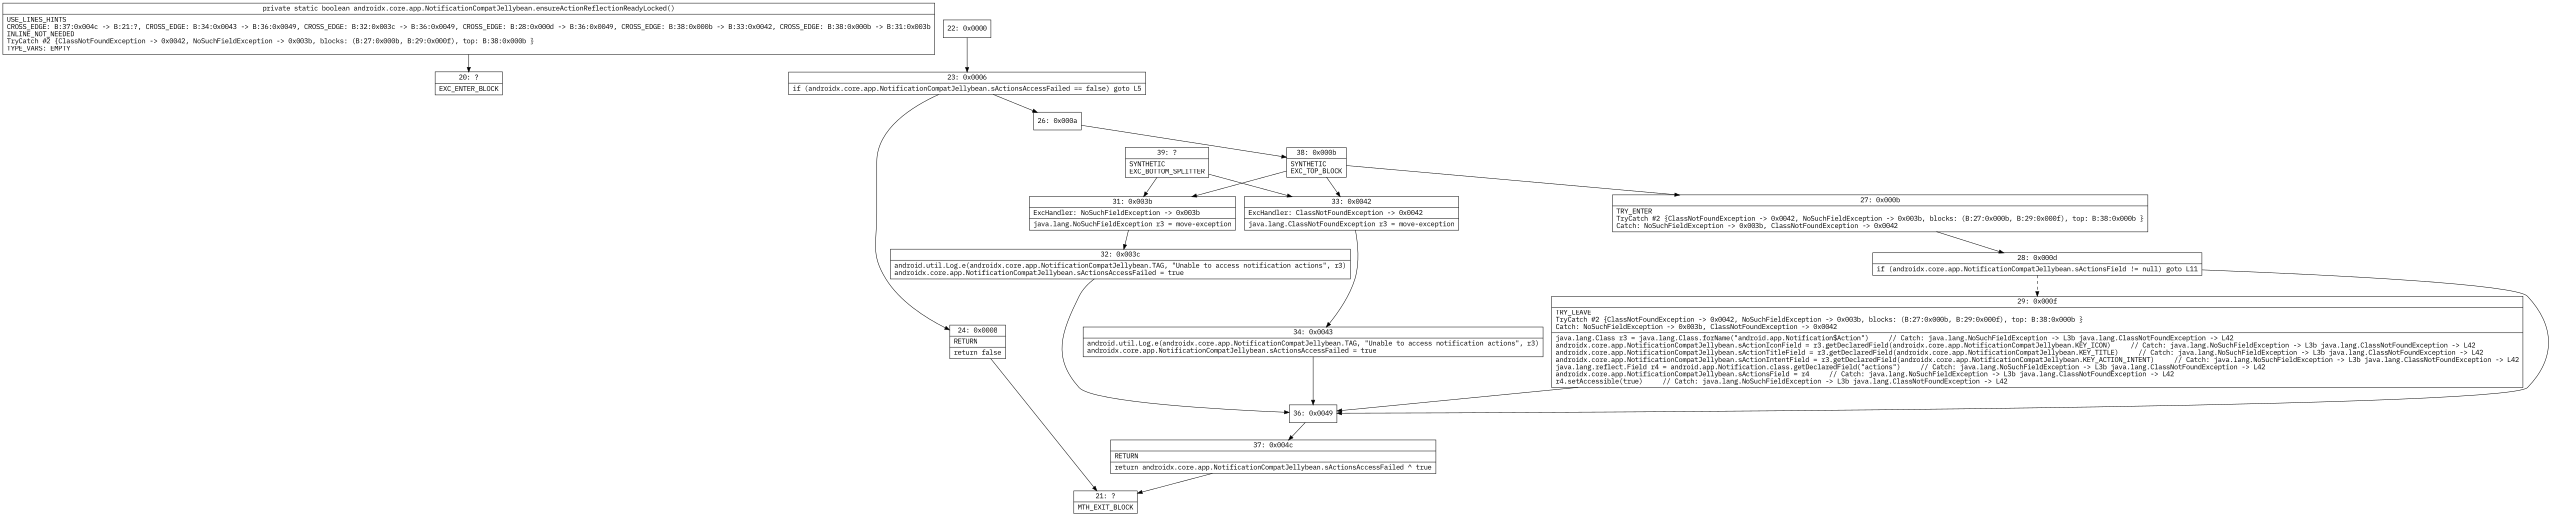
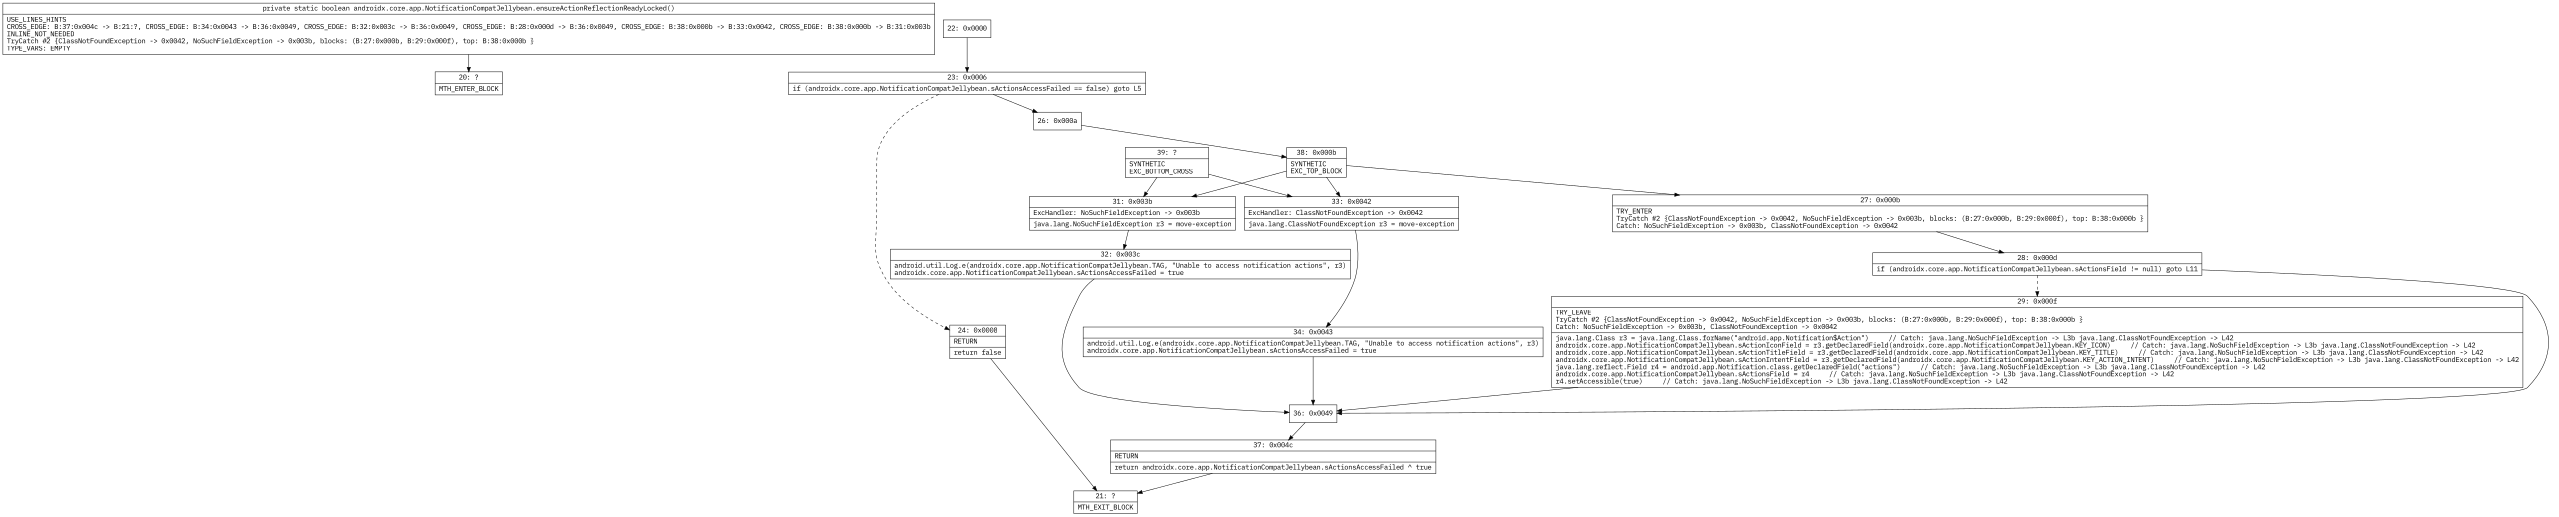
(469, 89) -> (469, 89)
(1167, 172) -> (1161, 172)
(877, 212) -> (877, 212)
